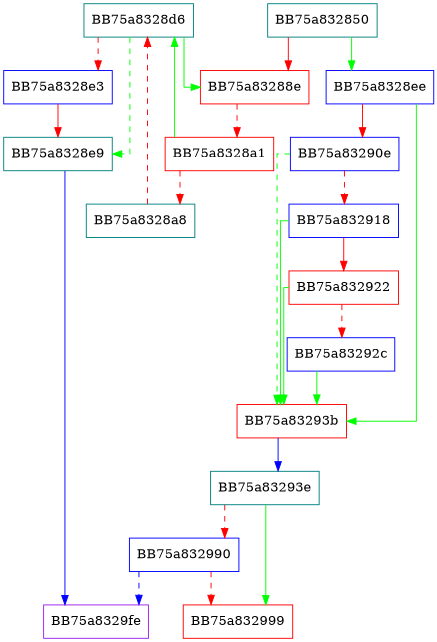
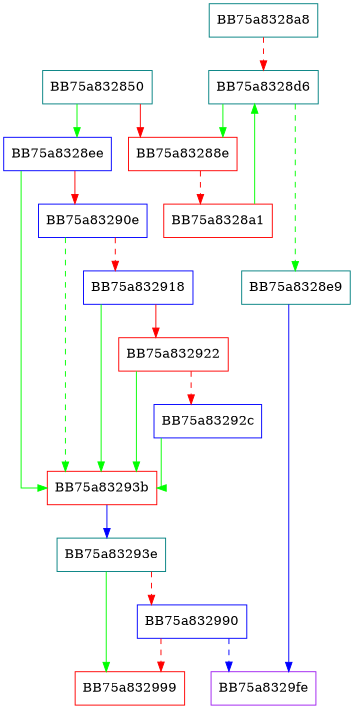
(58, 87) -> none
(180, 183) -> none
